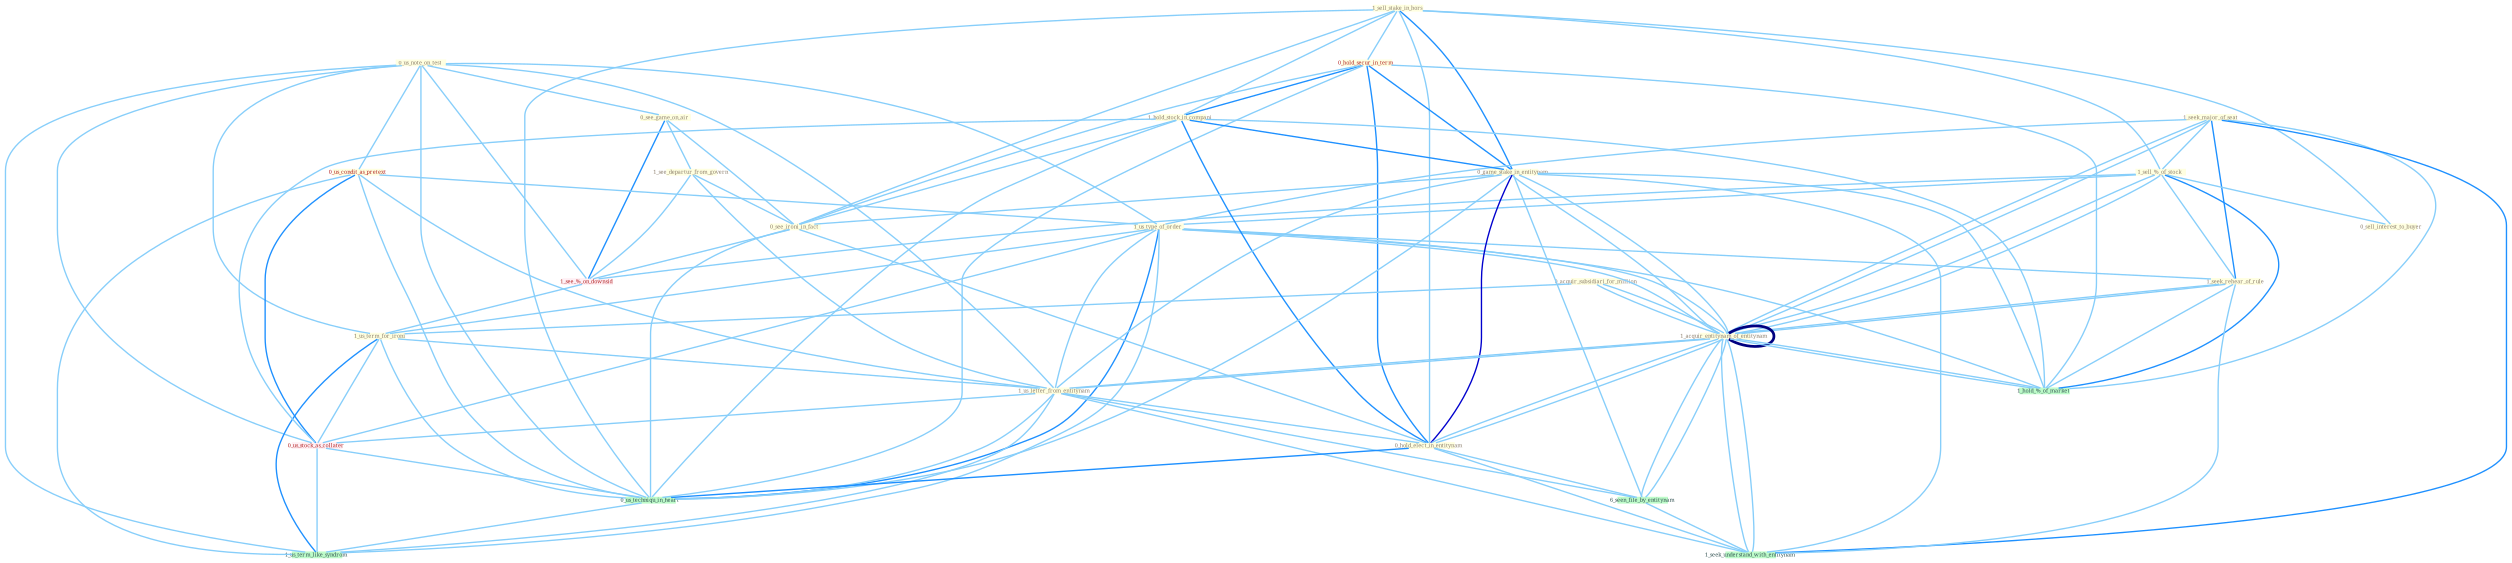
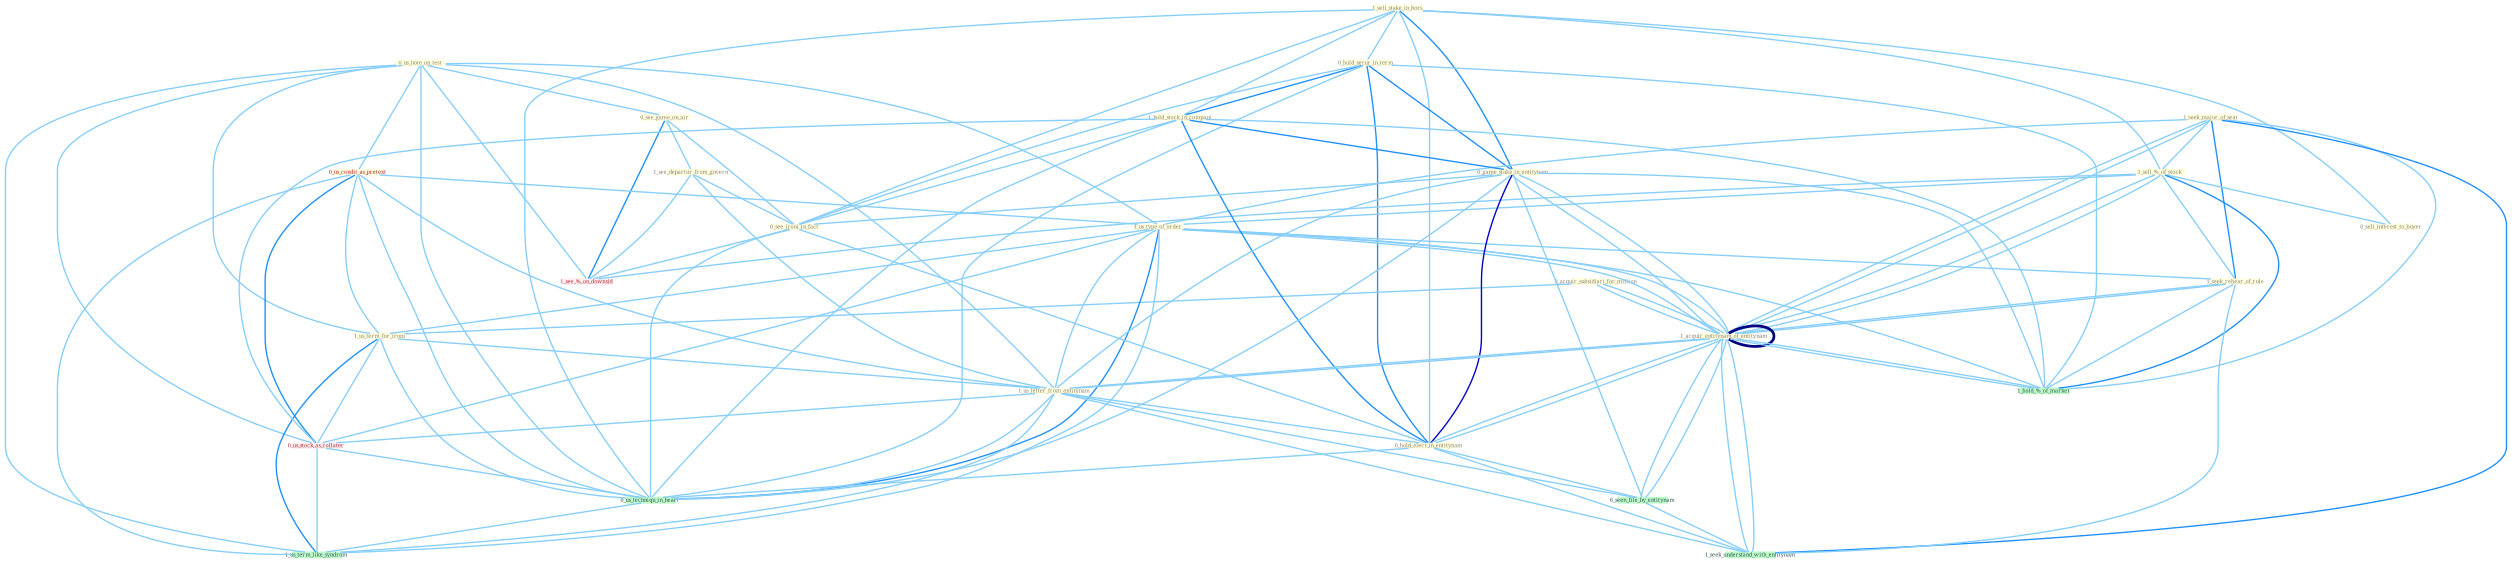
(1367, 63) -> (1367, 63)
(1899, 234) -> none
(484, 309) -> (346, 258)
(1040, 473) -> (1040, 473)
